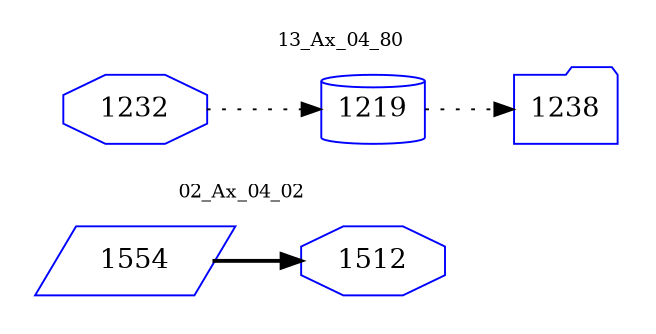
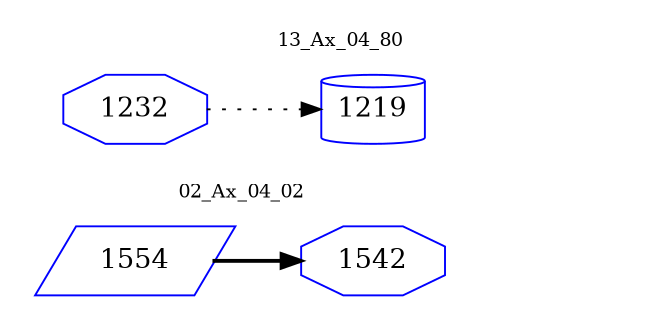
(566, 109) -> none
(373, 261) -> (373, 261)
